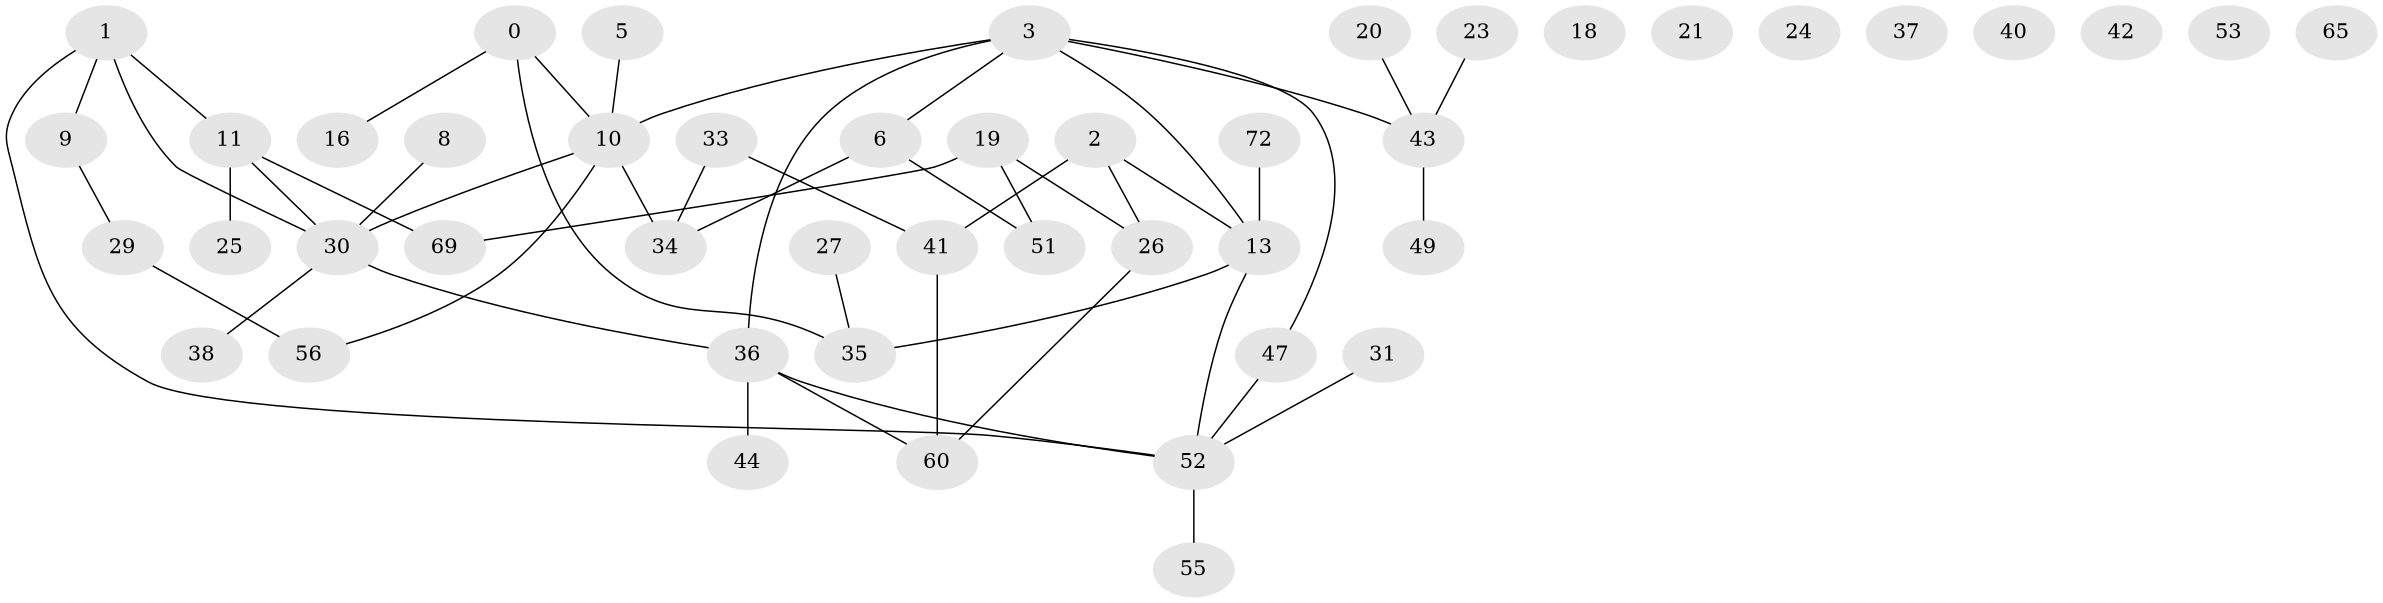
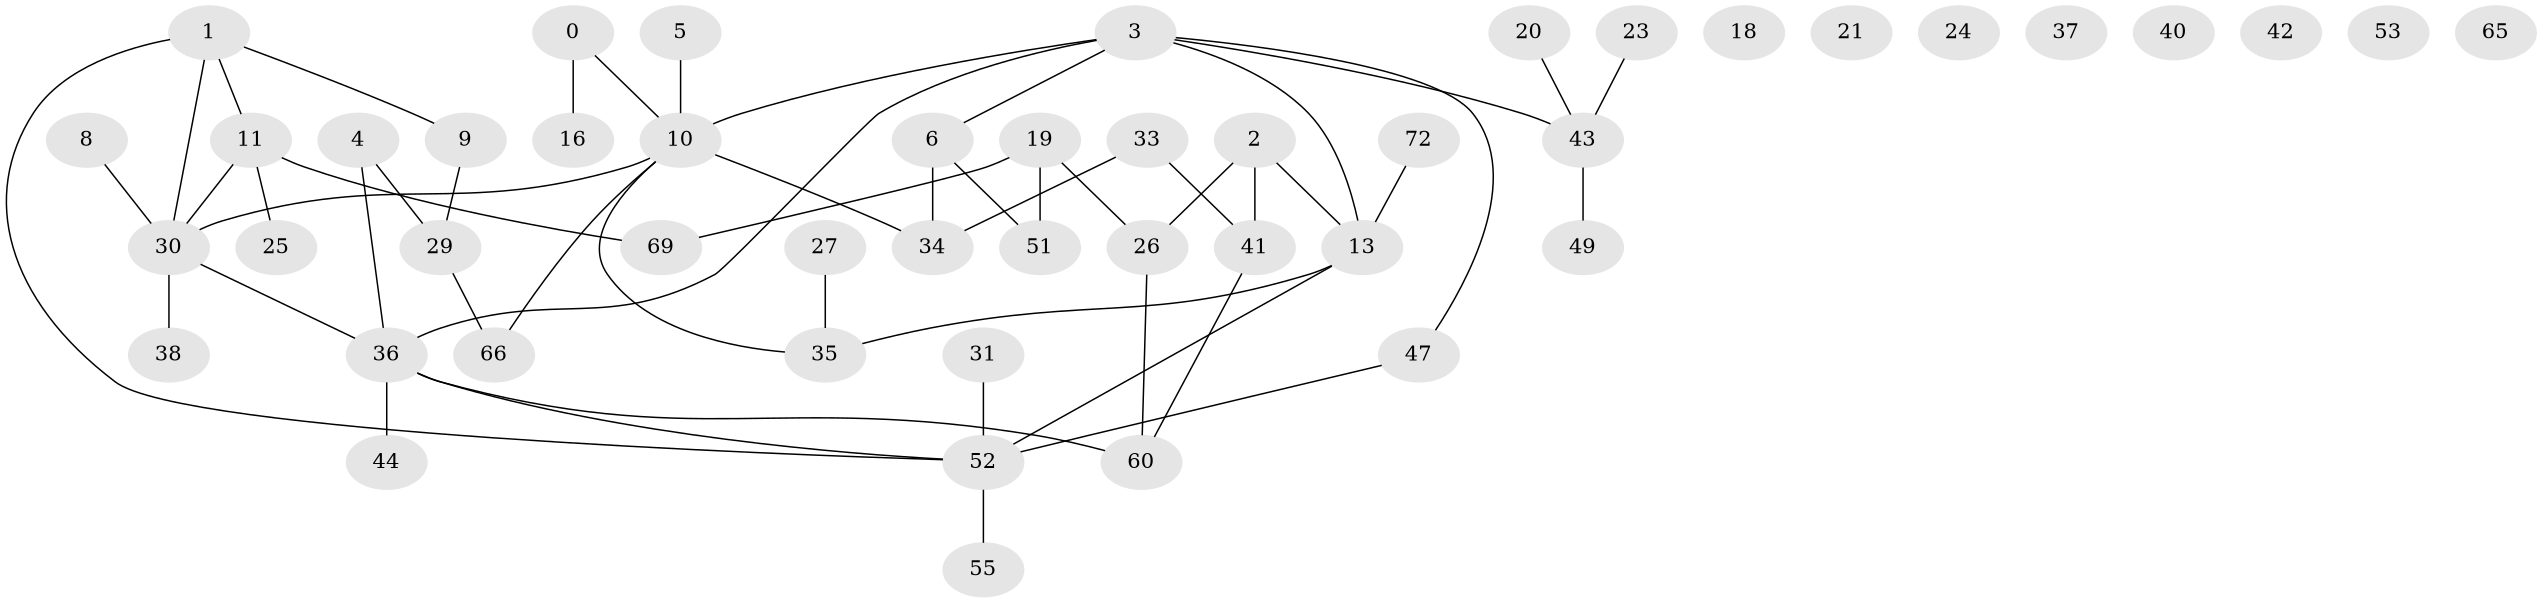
none -> (358, 140)
(606, 269) -> (624, 293)
(309, 355) -> (494, 355)
